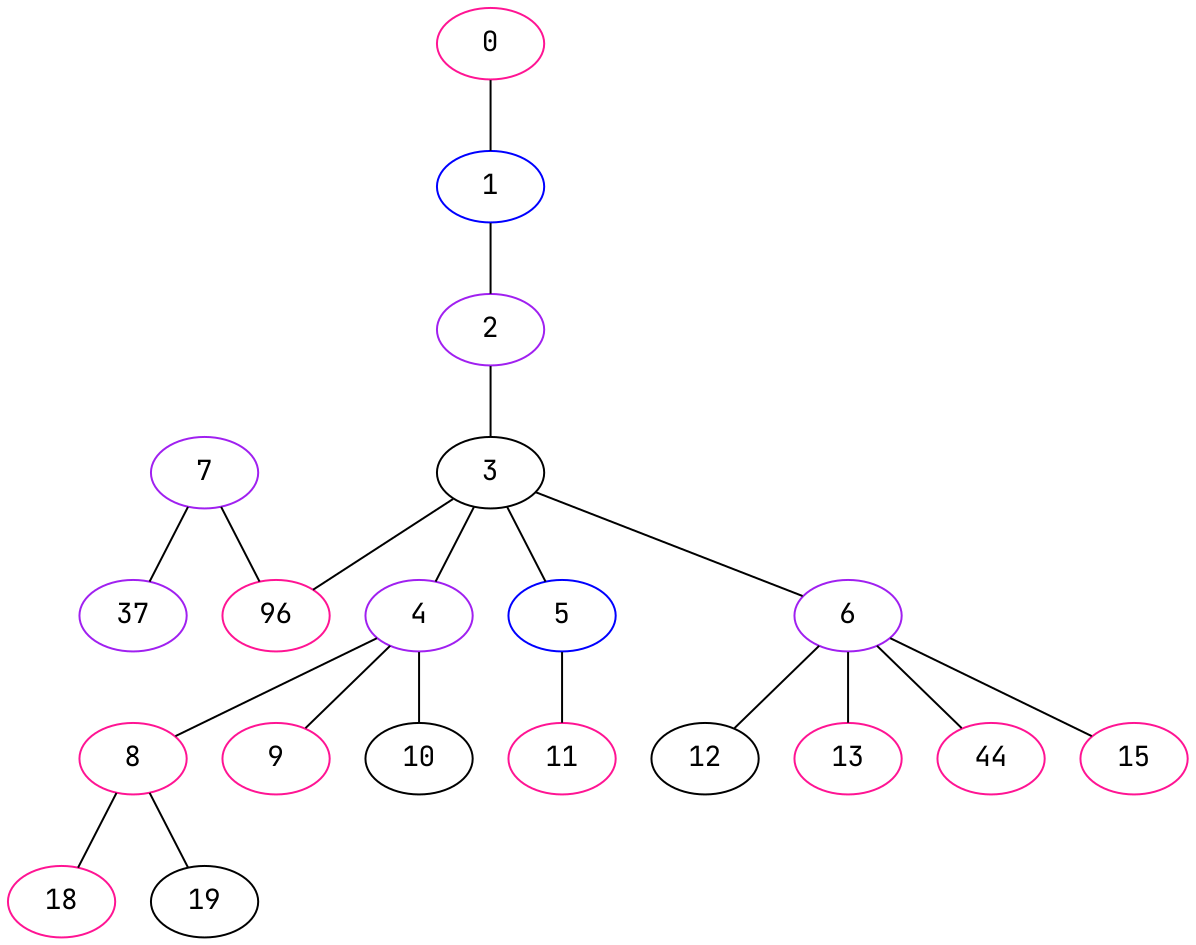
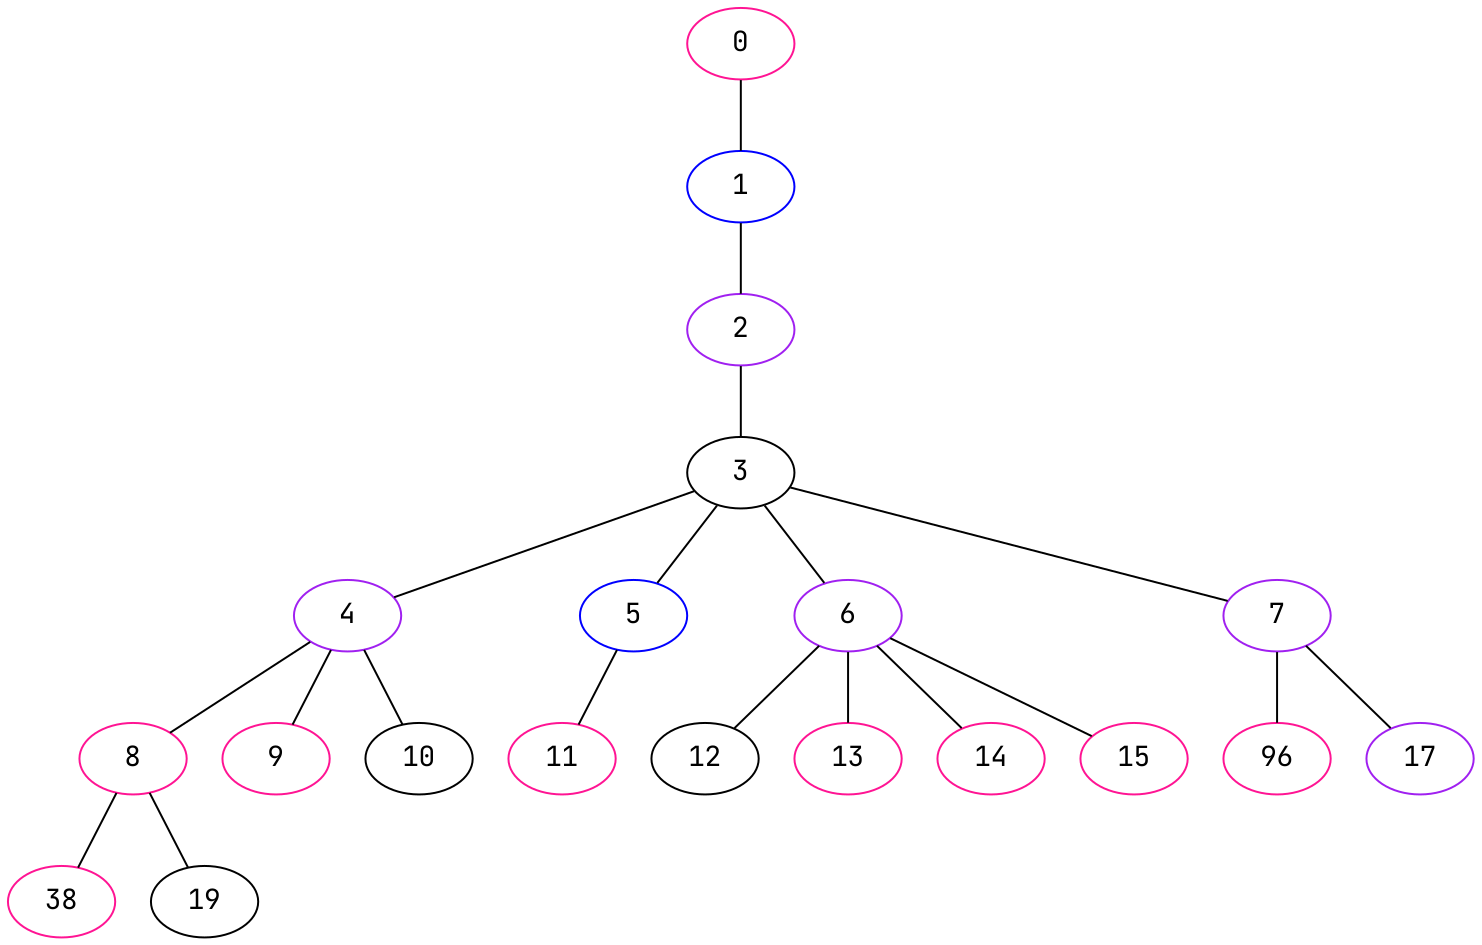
(383, 544) -> (1009, 544)
(133, 616) -> (1420, 759)
(991, 759) -> (991, 759)
(62, 902) -> (62, 902)
